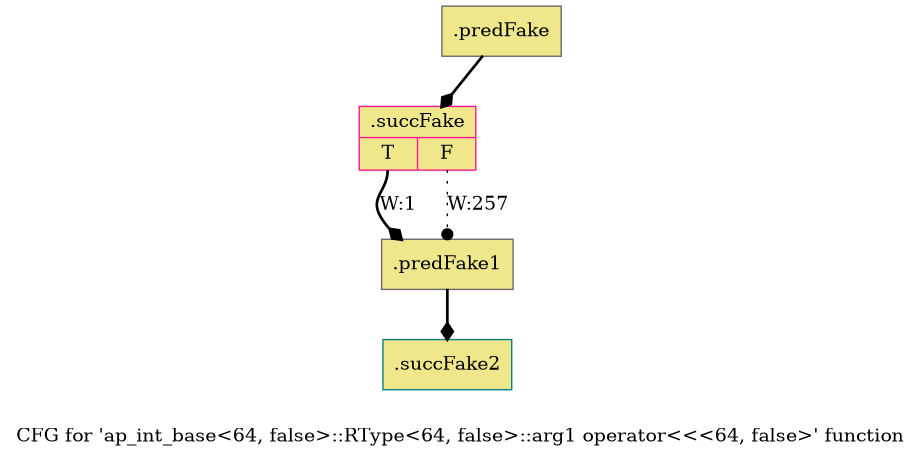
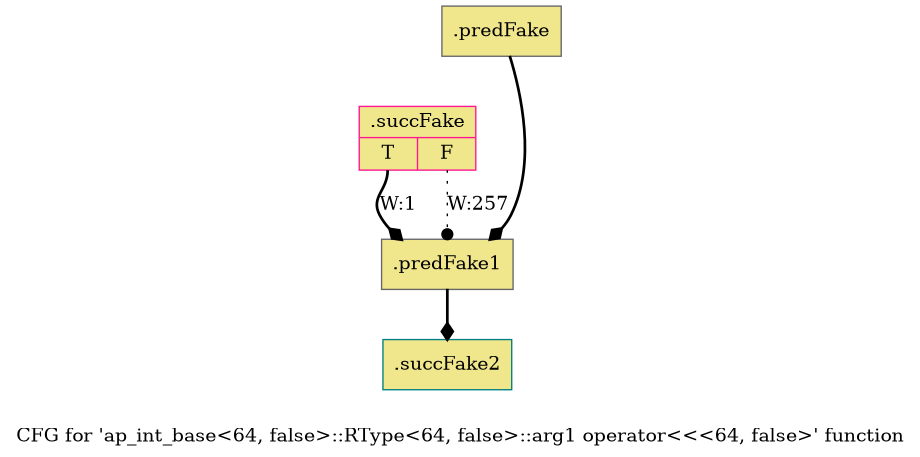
(467, 75) -> (525, 144)
